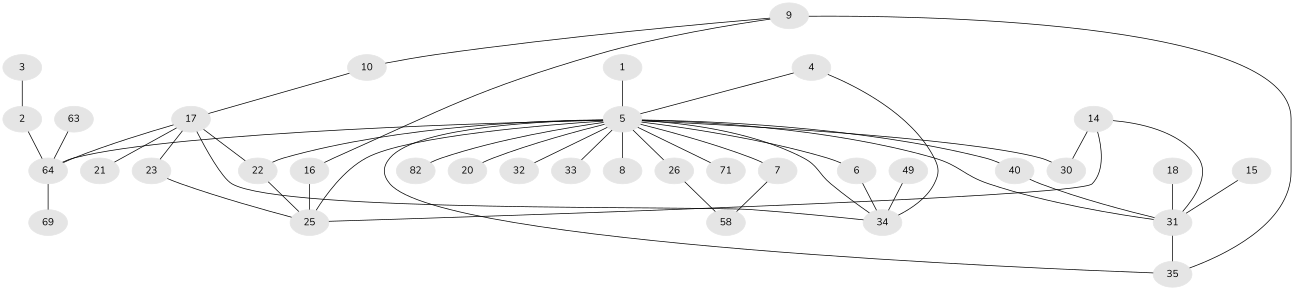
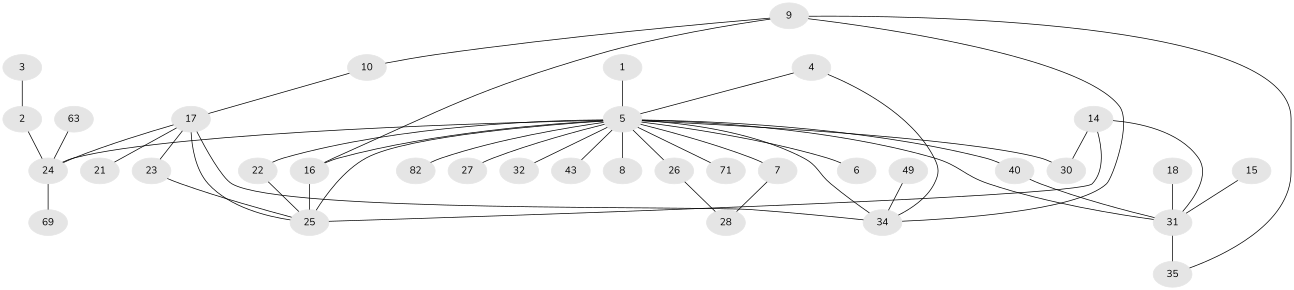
(224, 145) -> (213, 189)
(48, 171) -> (48, 171)
(467, 171) -> (467, 171)
(571, 171) -> (571, 171)
(870, 197) -> (1105, 95)
(726, 223) -> (726, 223)
(644, 239) -> (463, 134)
